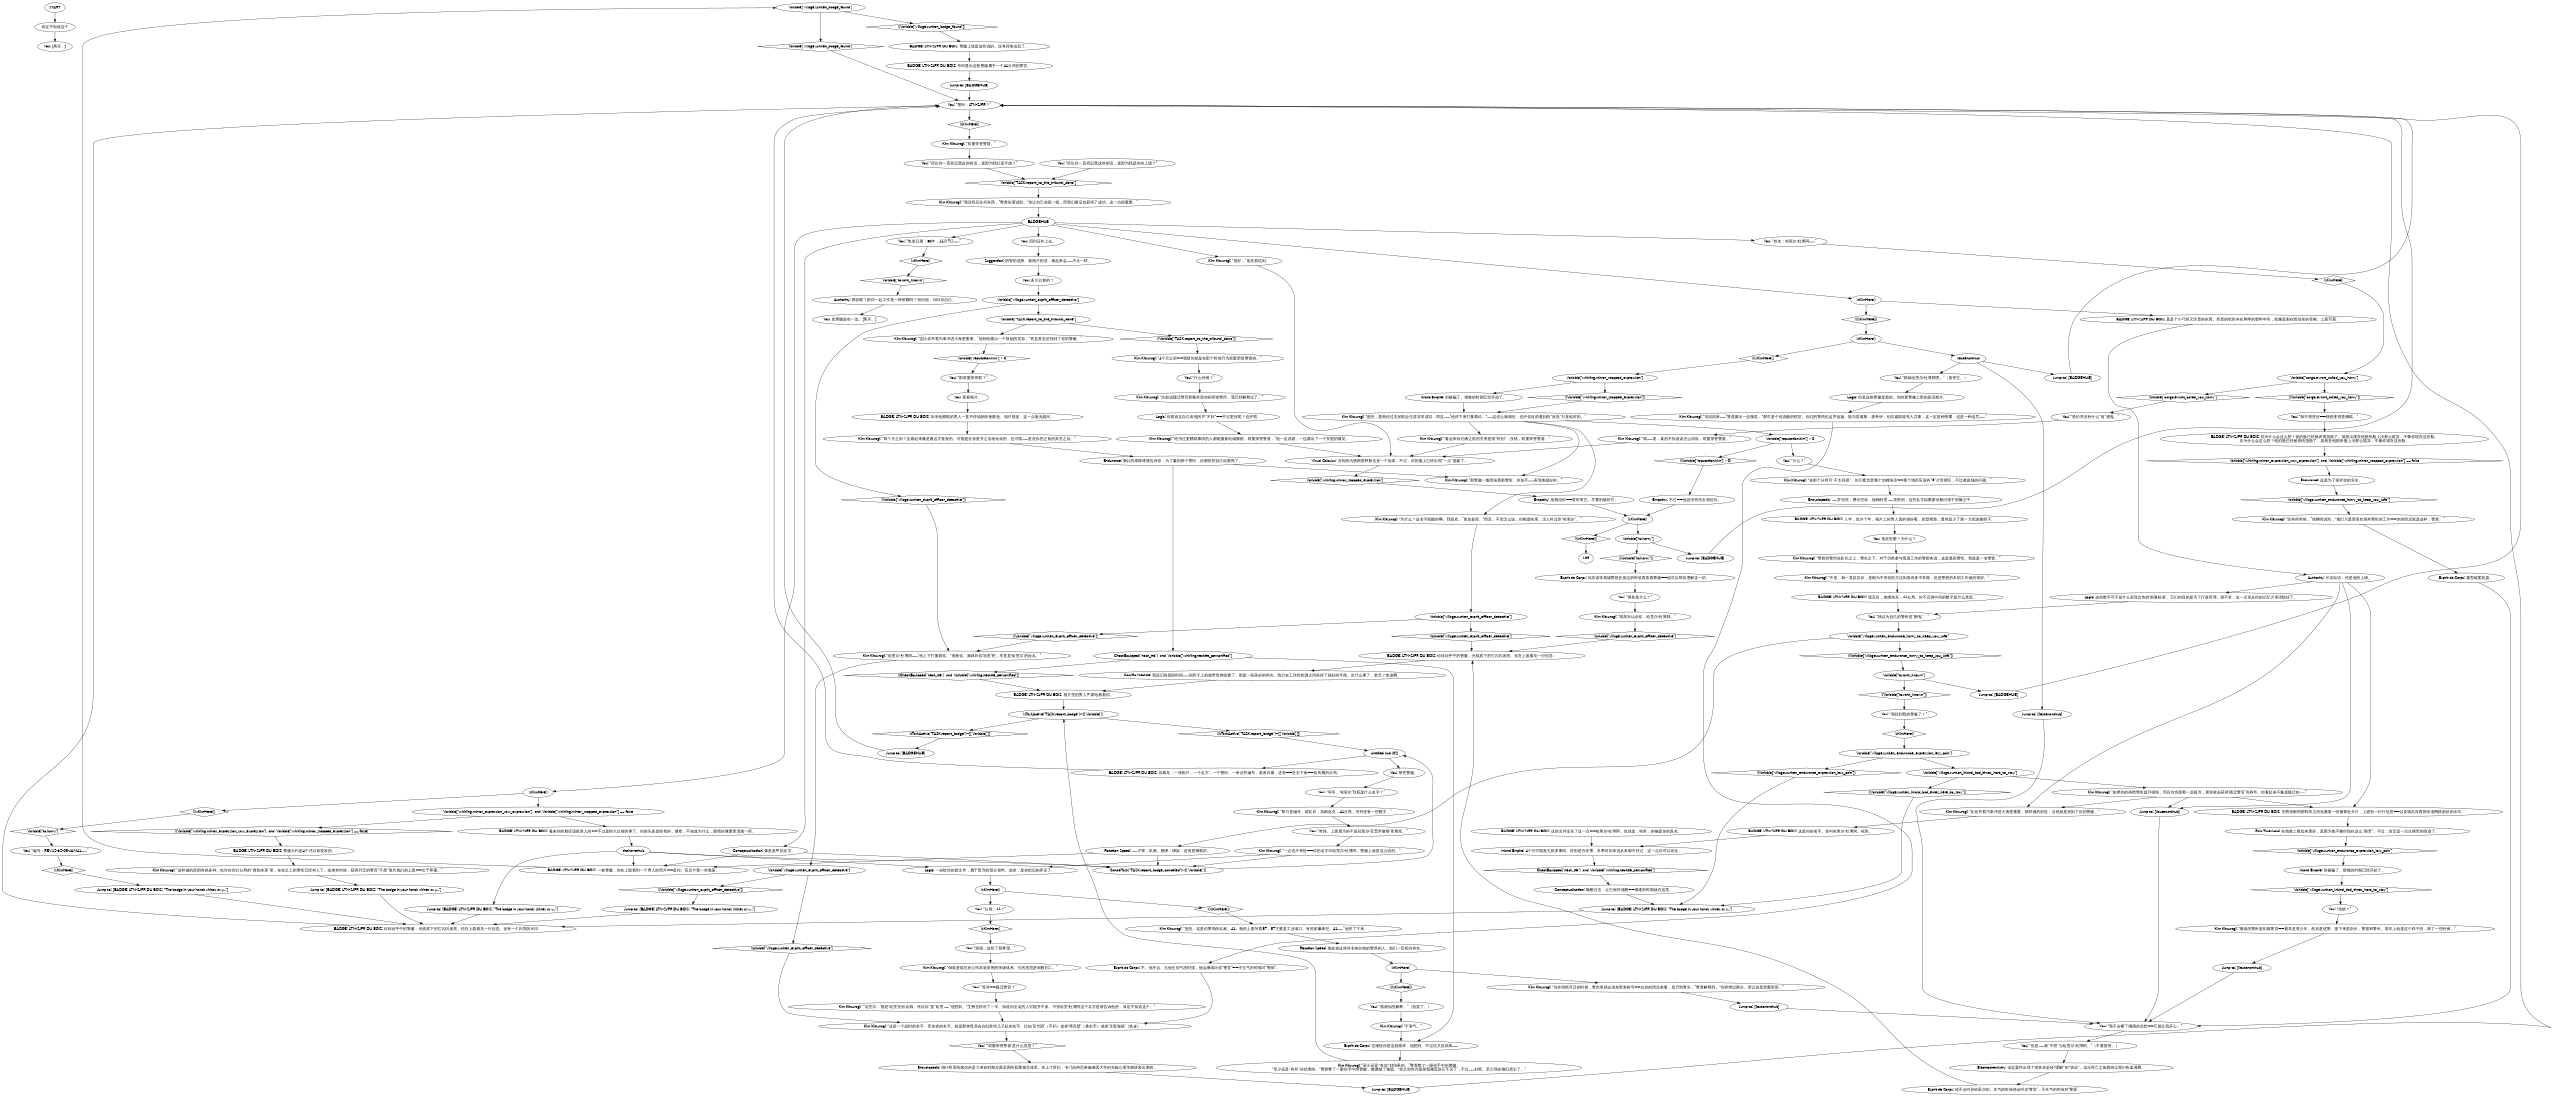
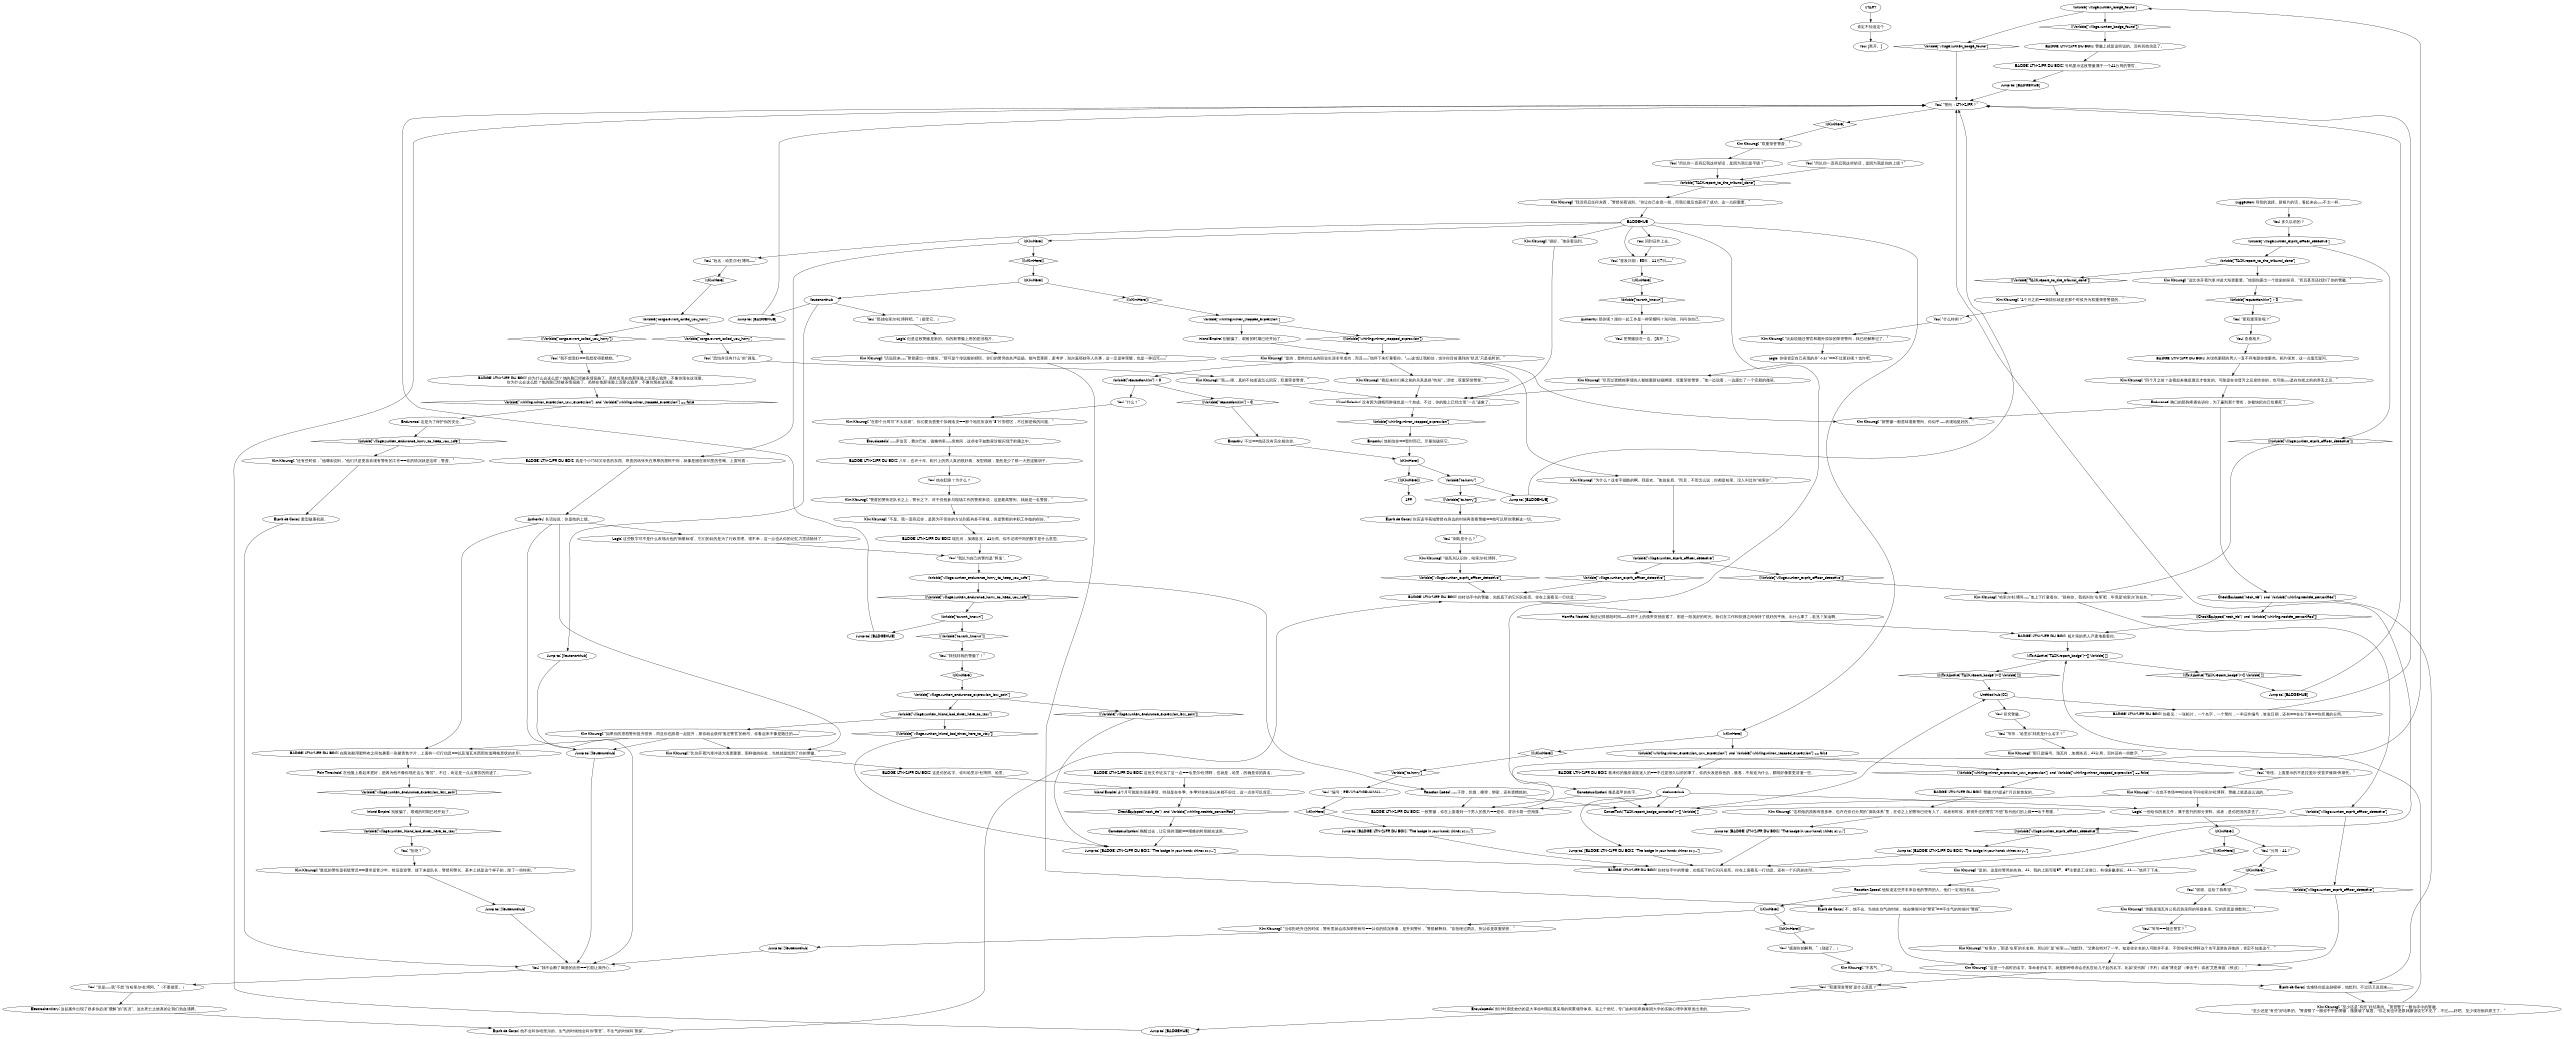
(1038, 250) -> (1649, 250)
(1586, 558) -> (1409, 500)
